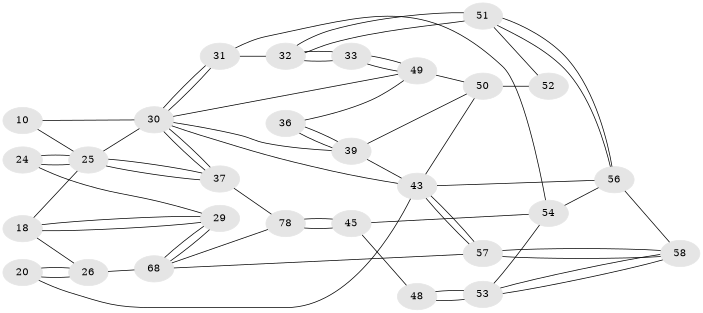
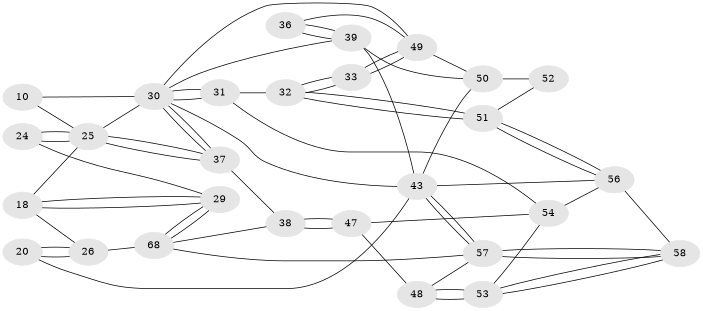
(286, 224) -> (286, 224)
(351, 224) -> (351, 224)
none -> (450, 274)
